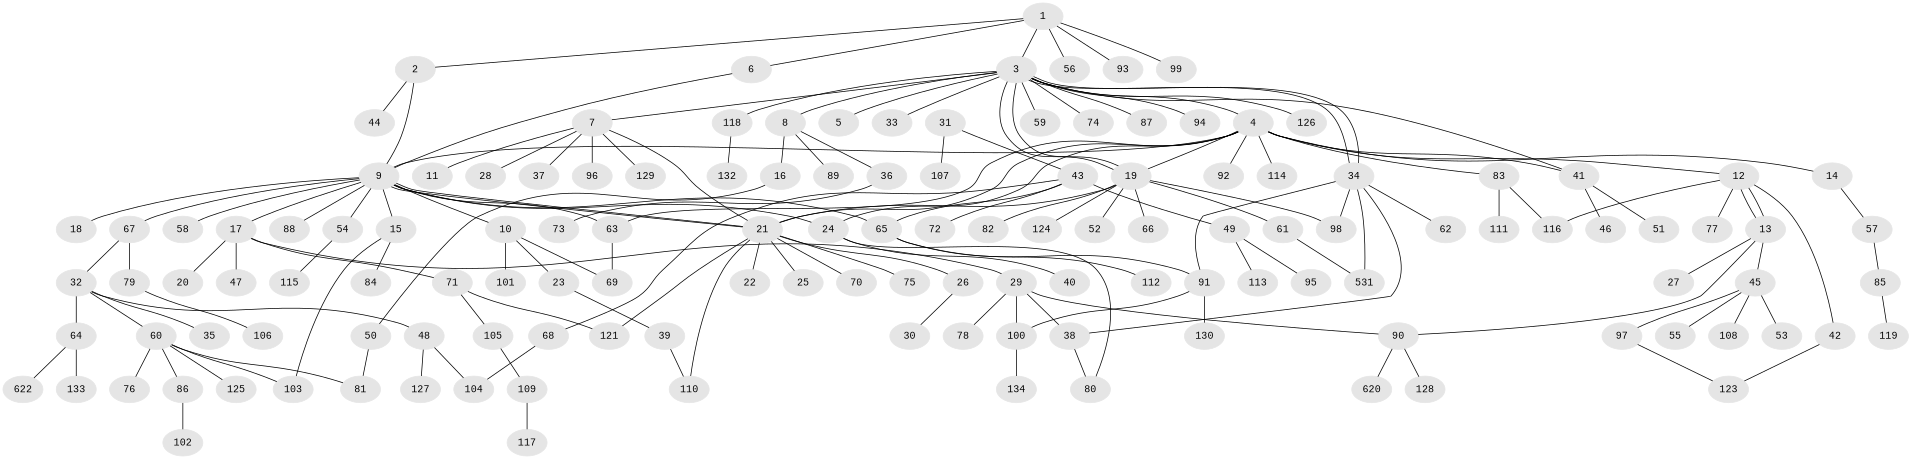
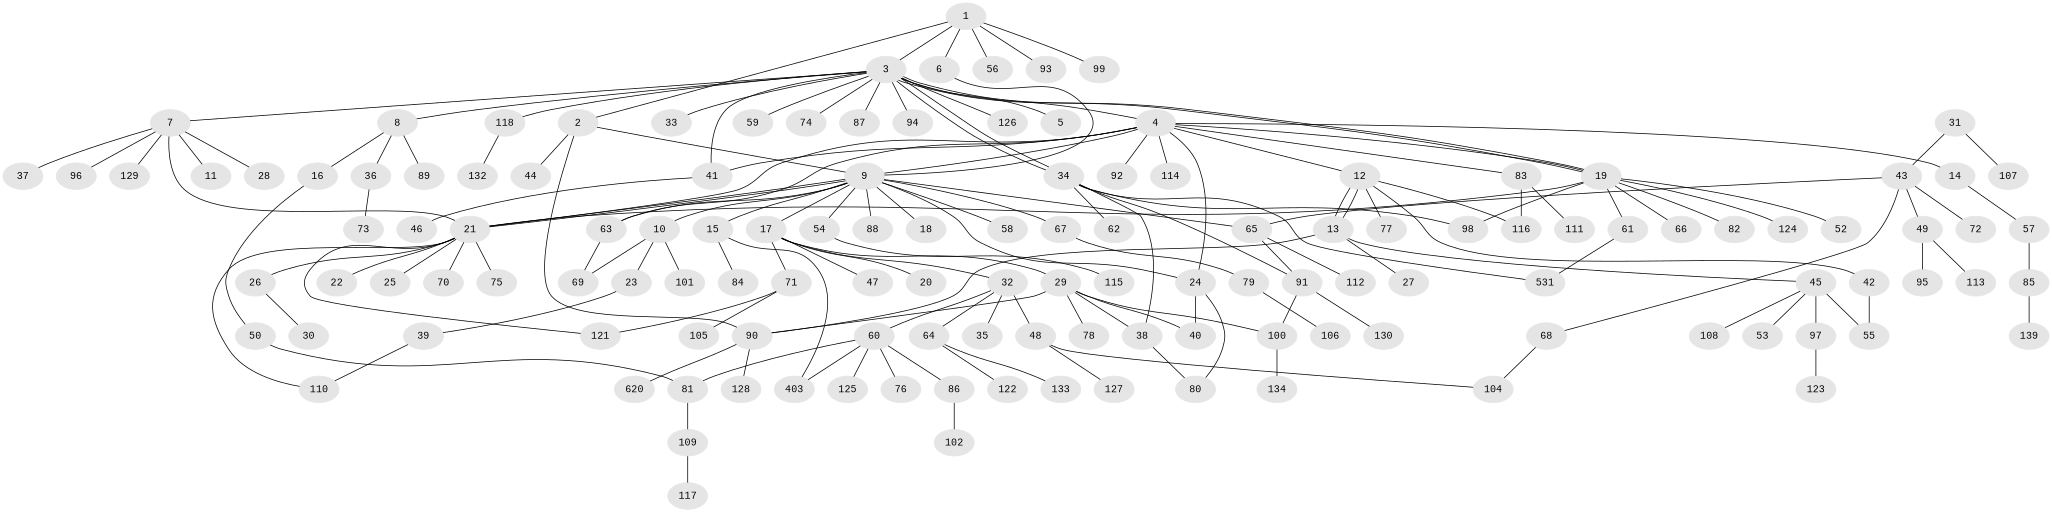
(1659, 229) -> none
(103, 256) -> (895, 261)
none -> (562, 303)
none -> (1154, 317)
(1888, 336) -> (2029, 336)
(508, 359) -> (688, 416)
(1782, 363) -> (1869, 310)
(23, 389) -> (1008, 389)
(293, 389) -> (794, 389)
